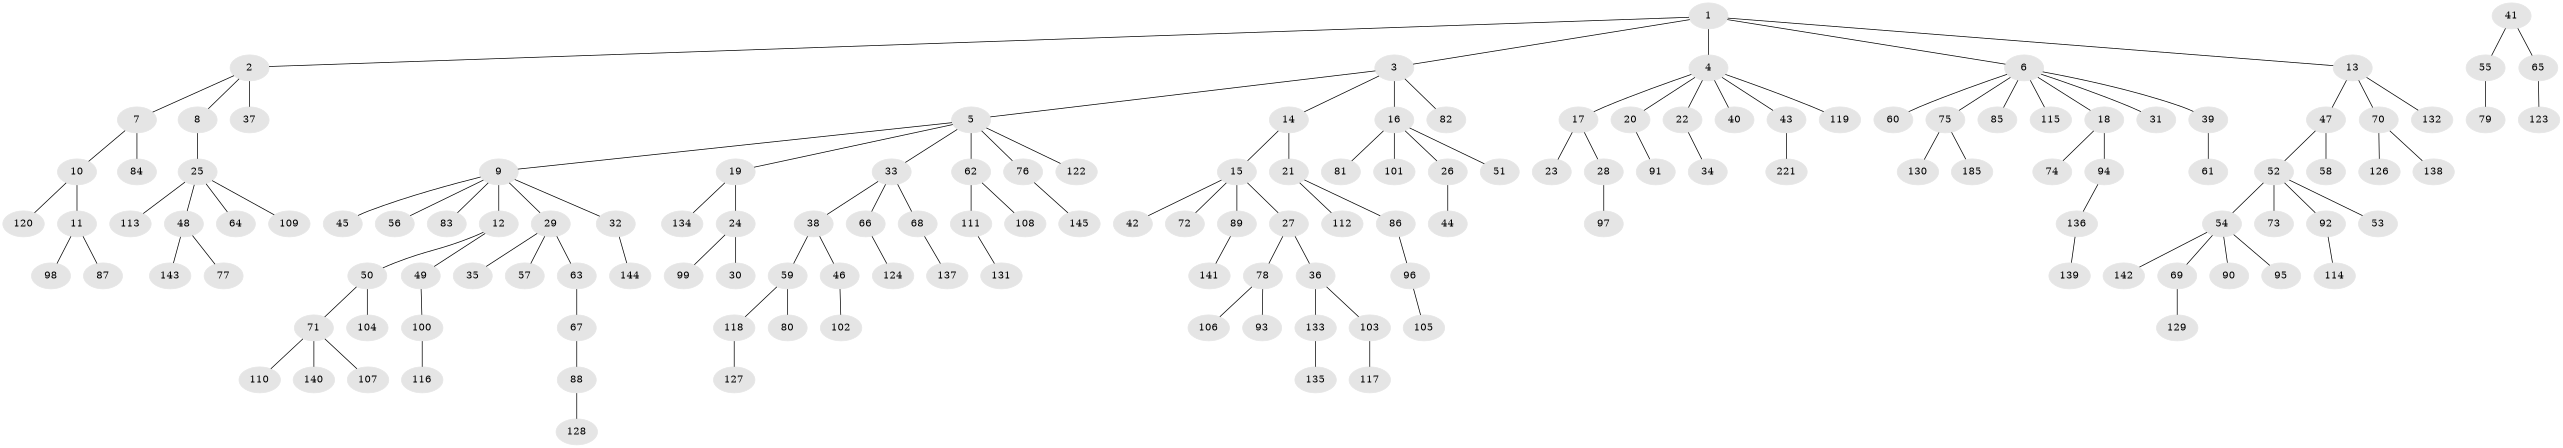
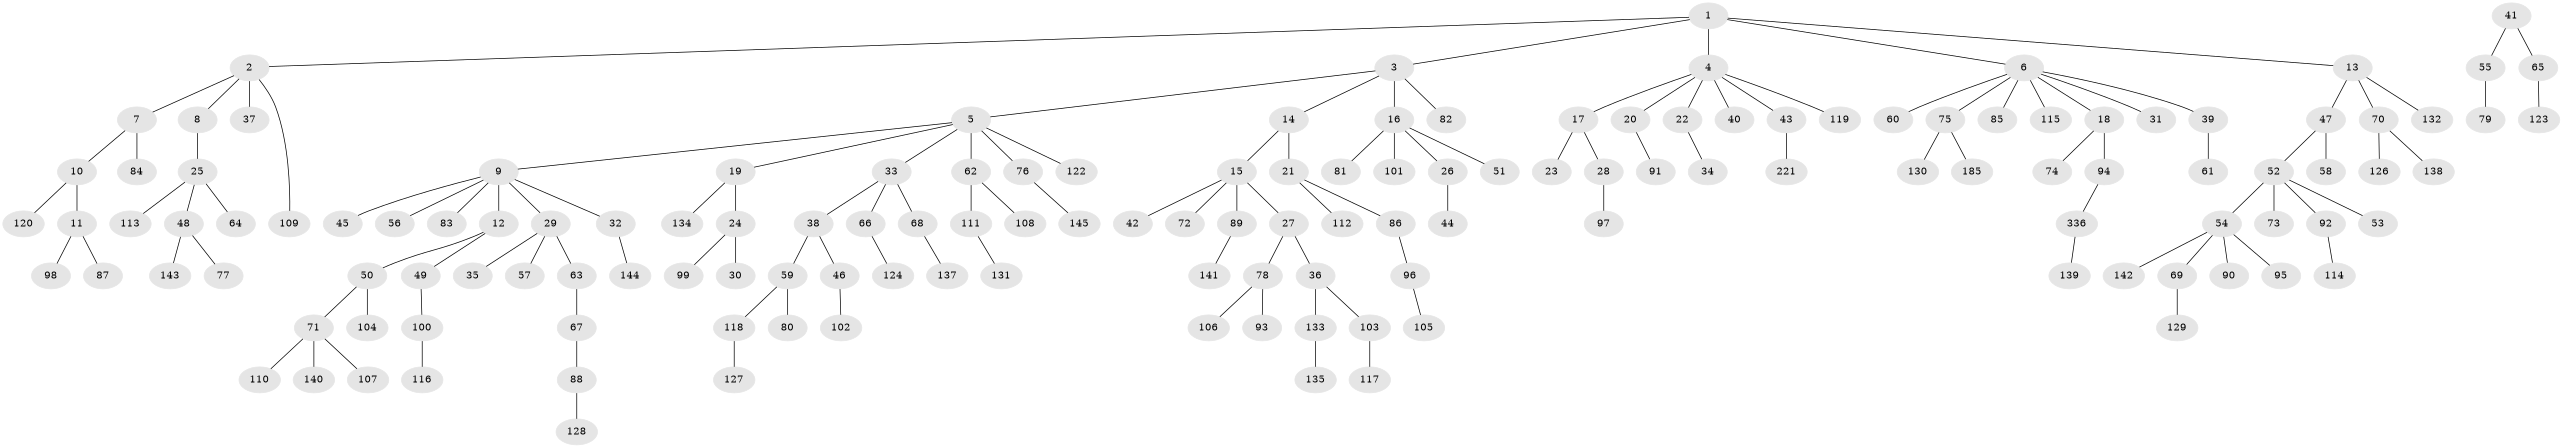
(243, 198) -> (285, 142)
(2077, 224) -> (2077, 224)
